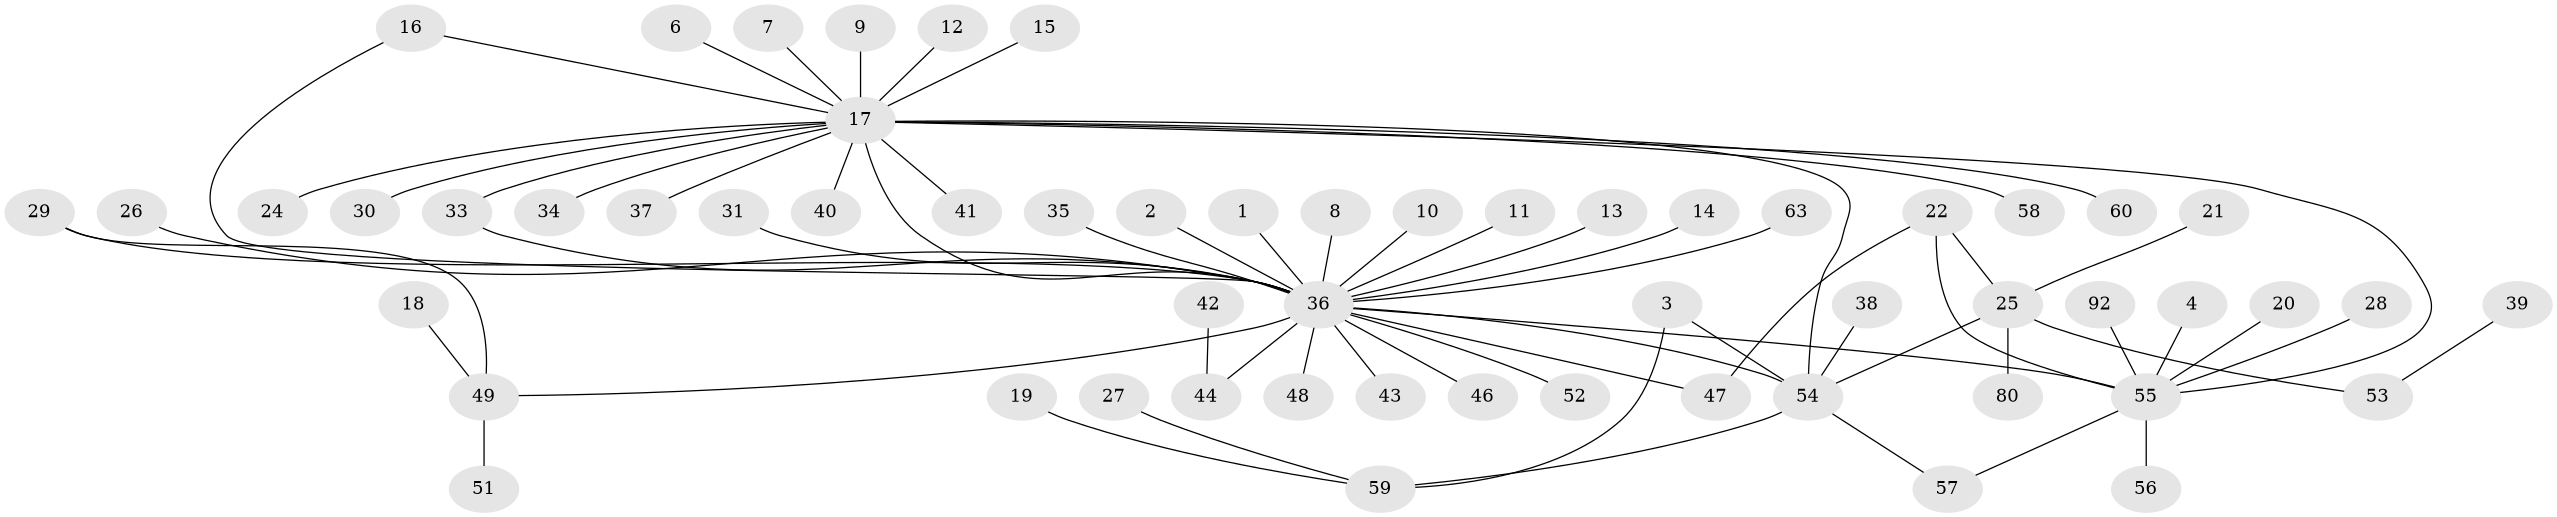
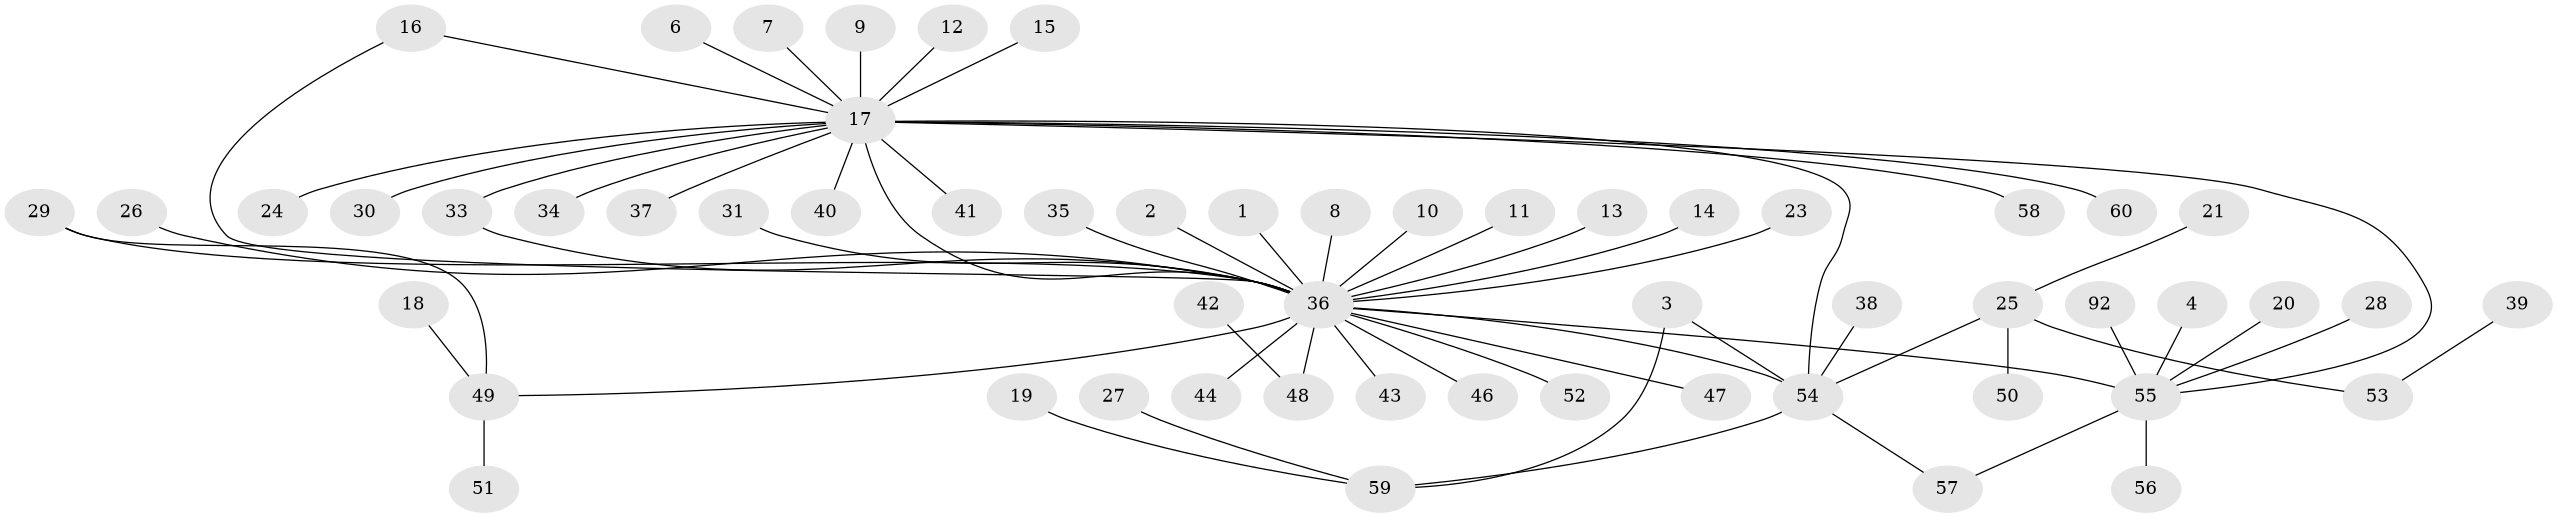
(1797, 213) -> (1797, 213)
(1937, 213) -> none
(1208, 351) -> (1251, 348)
(2008, 397) -> (2008, 397)
